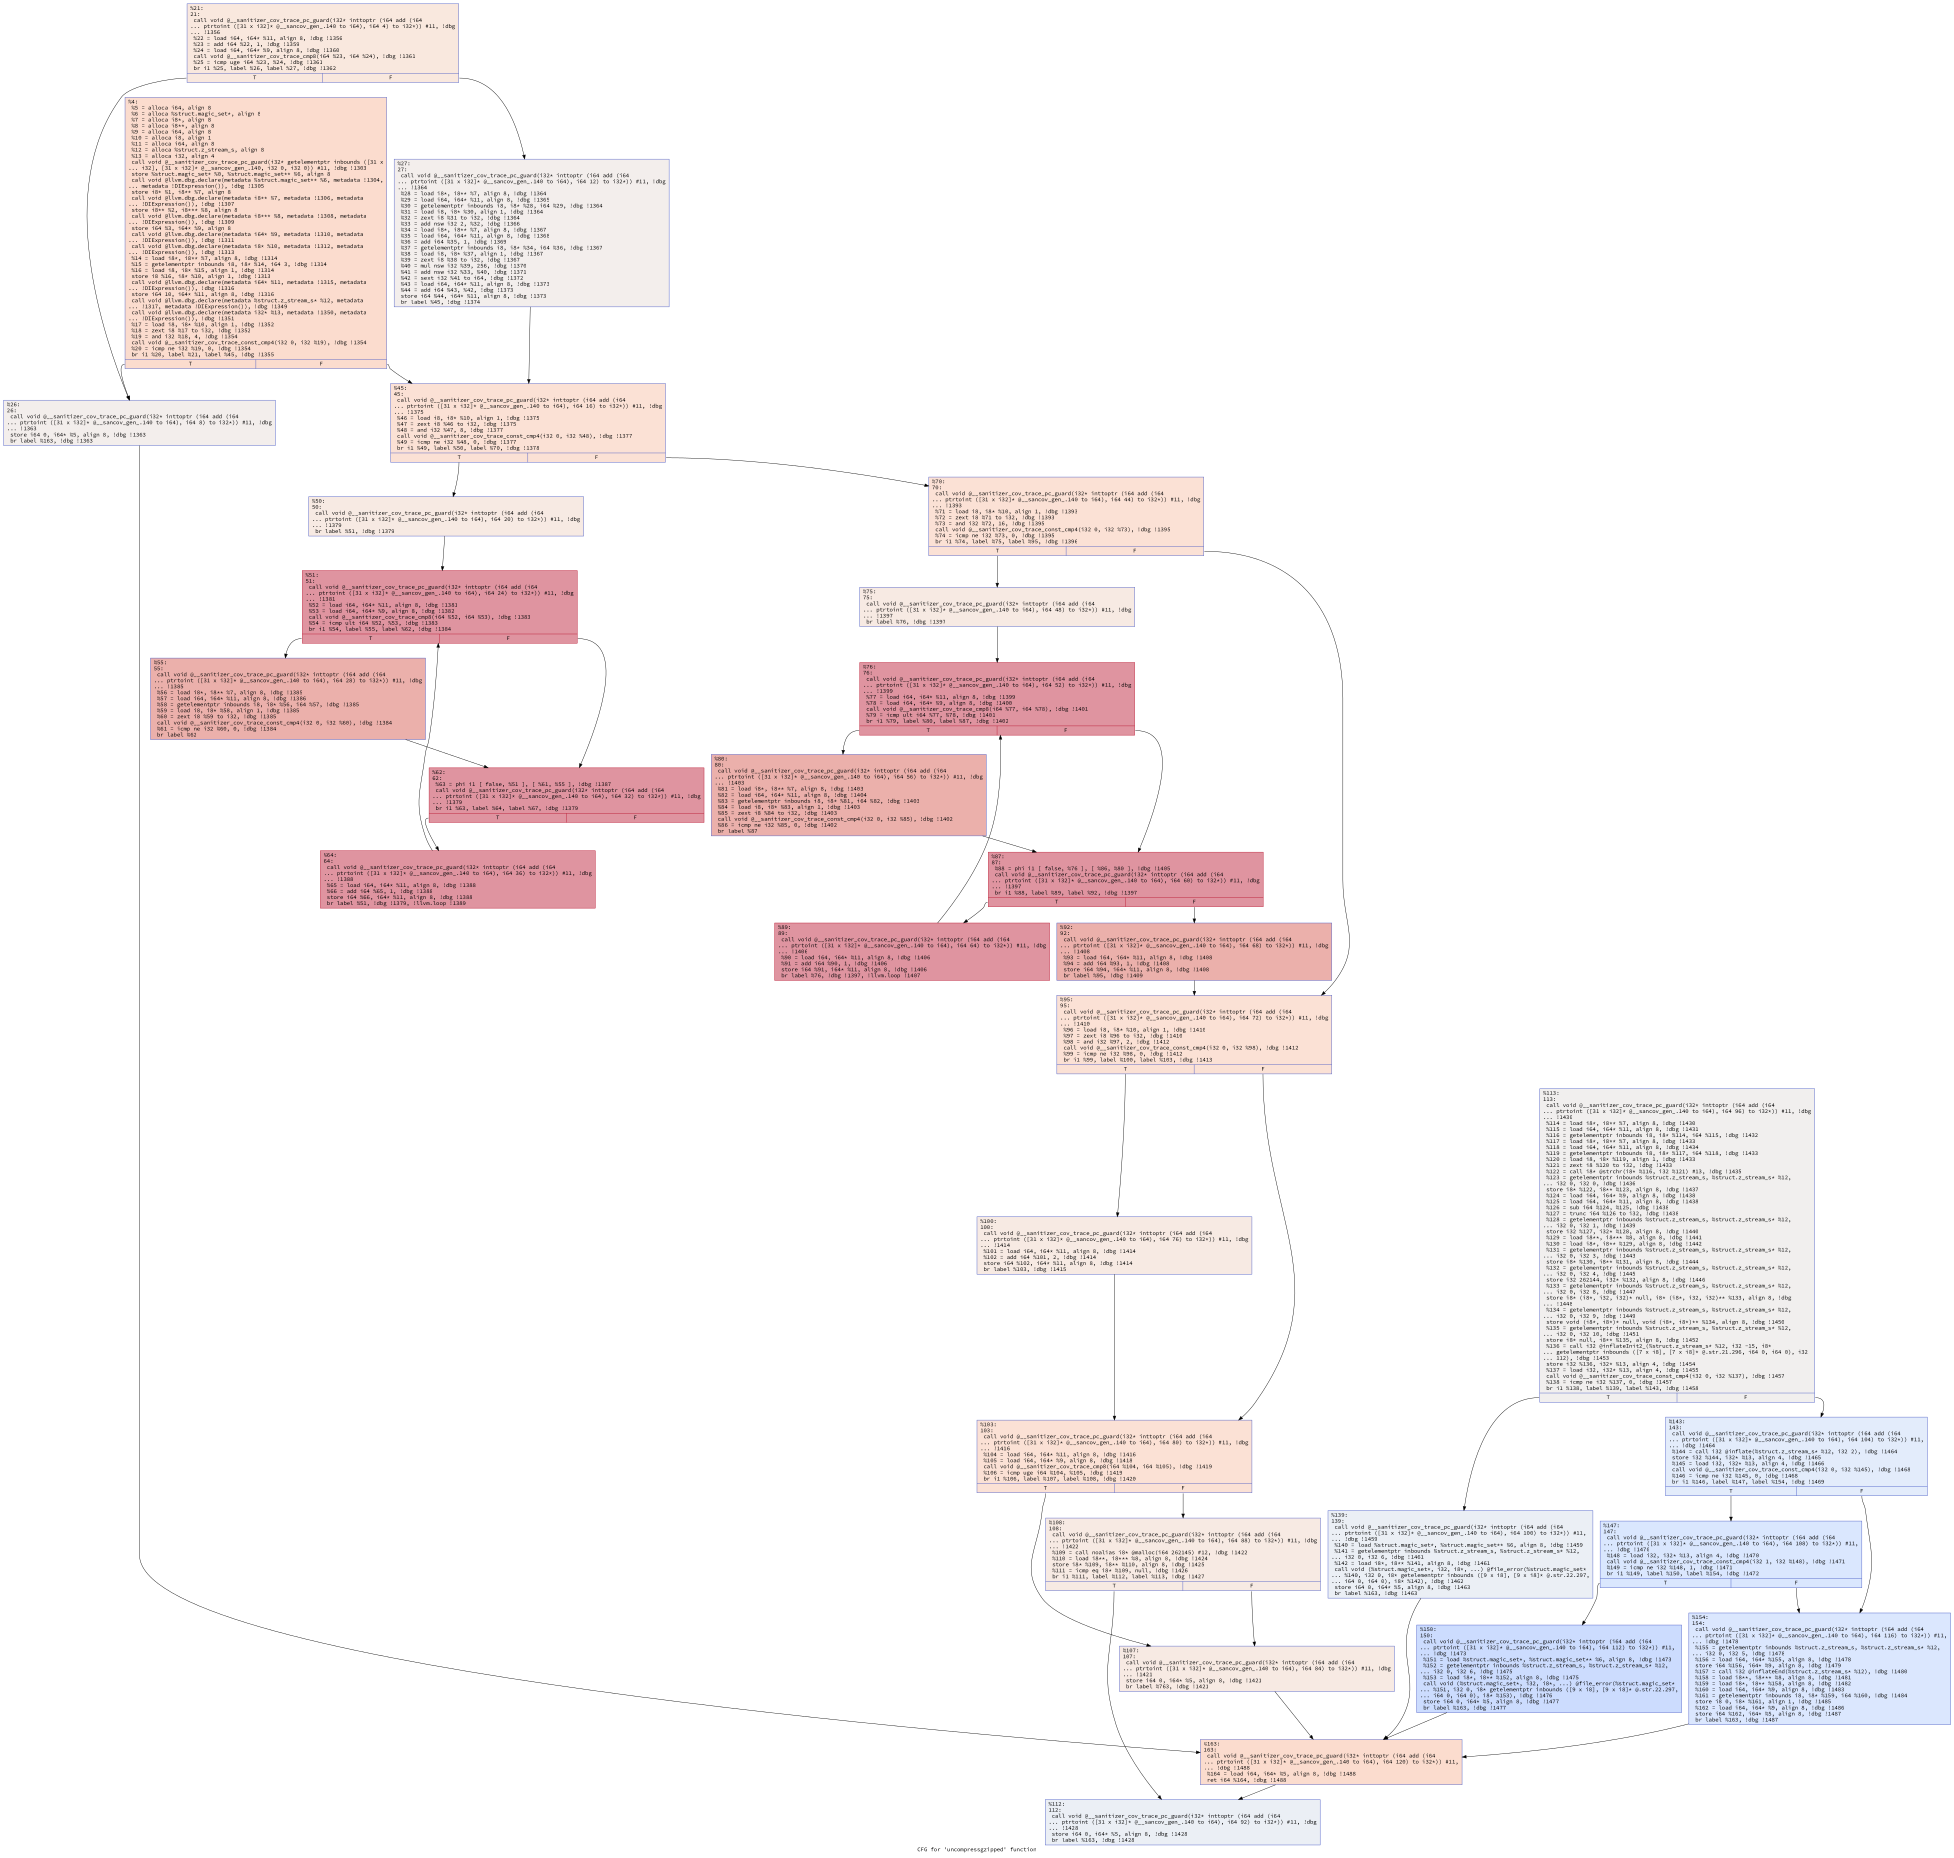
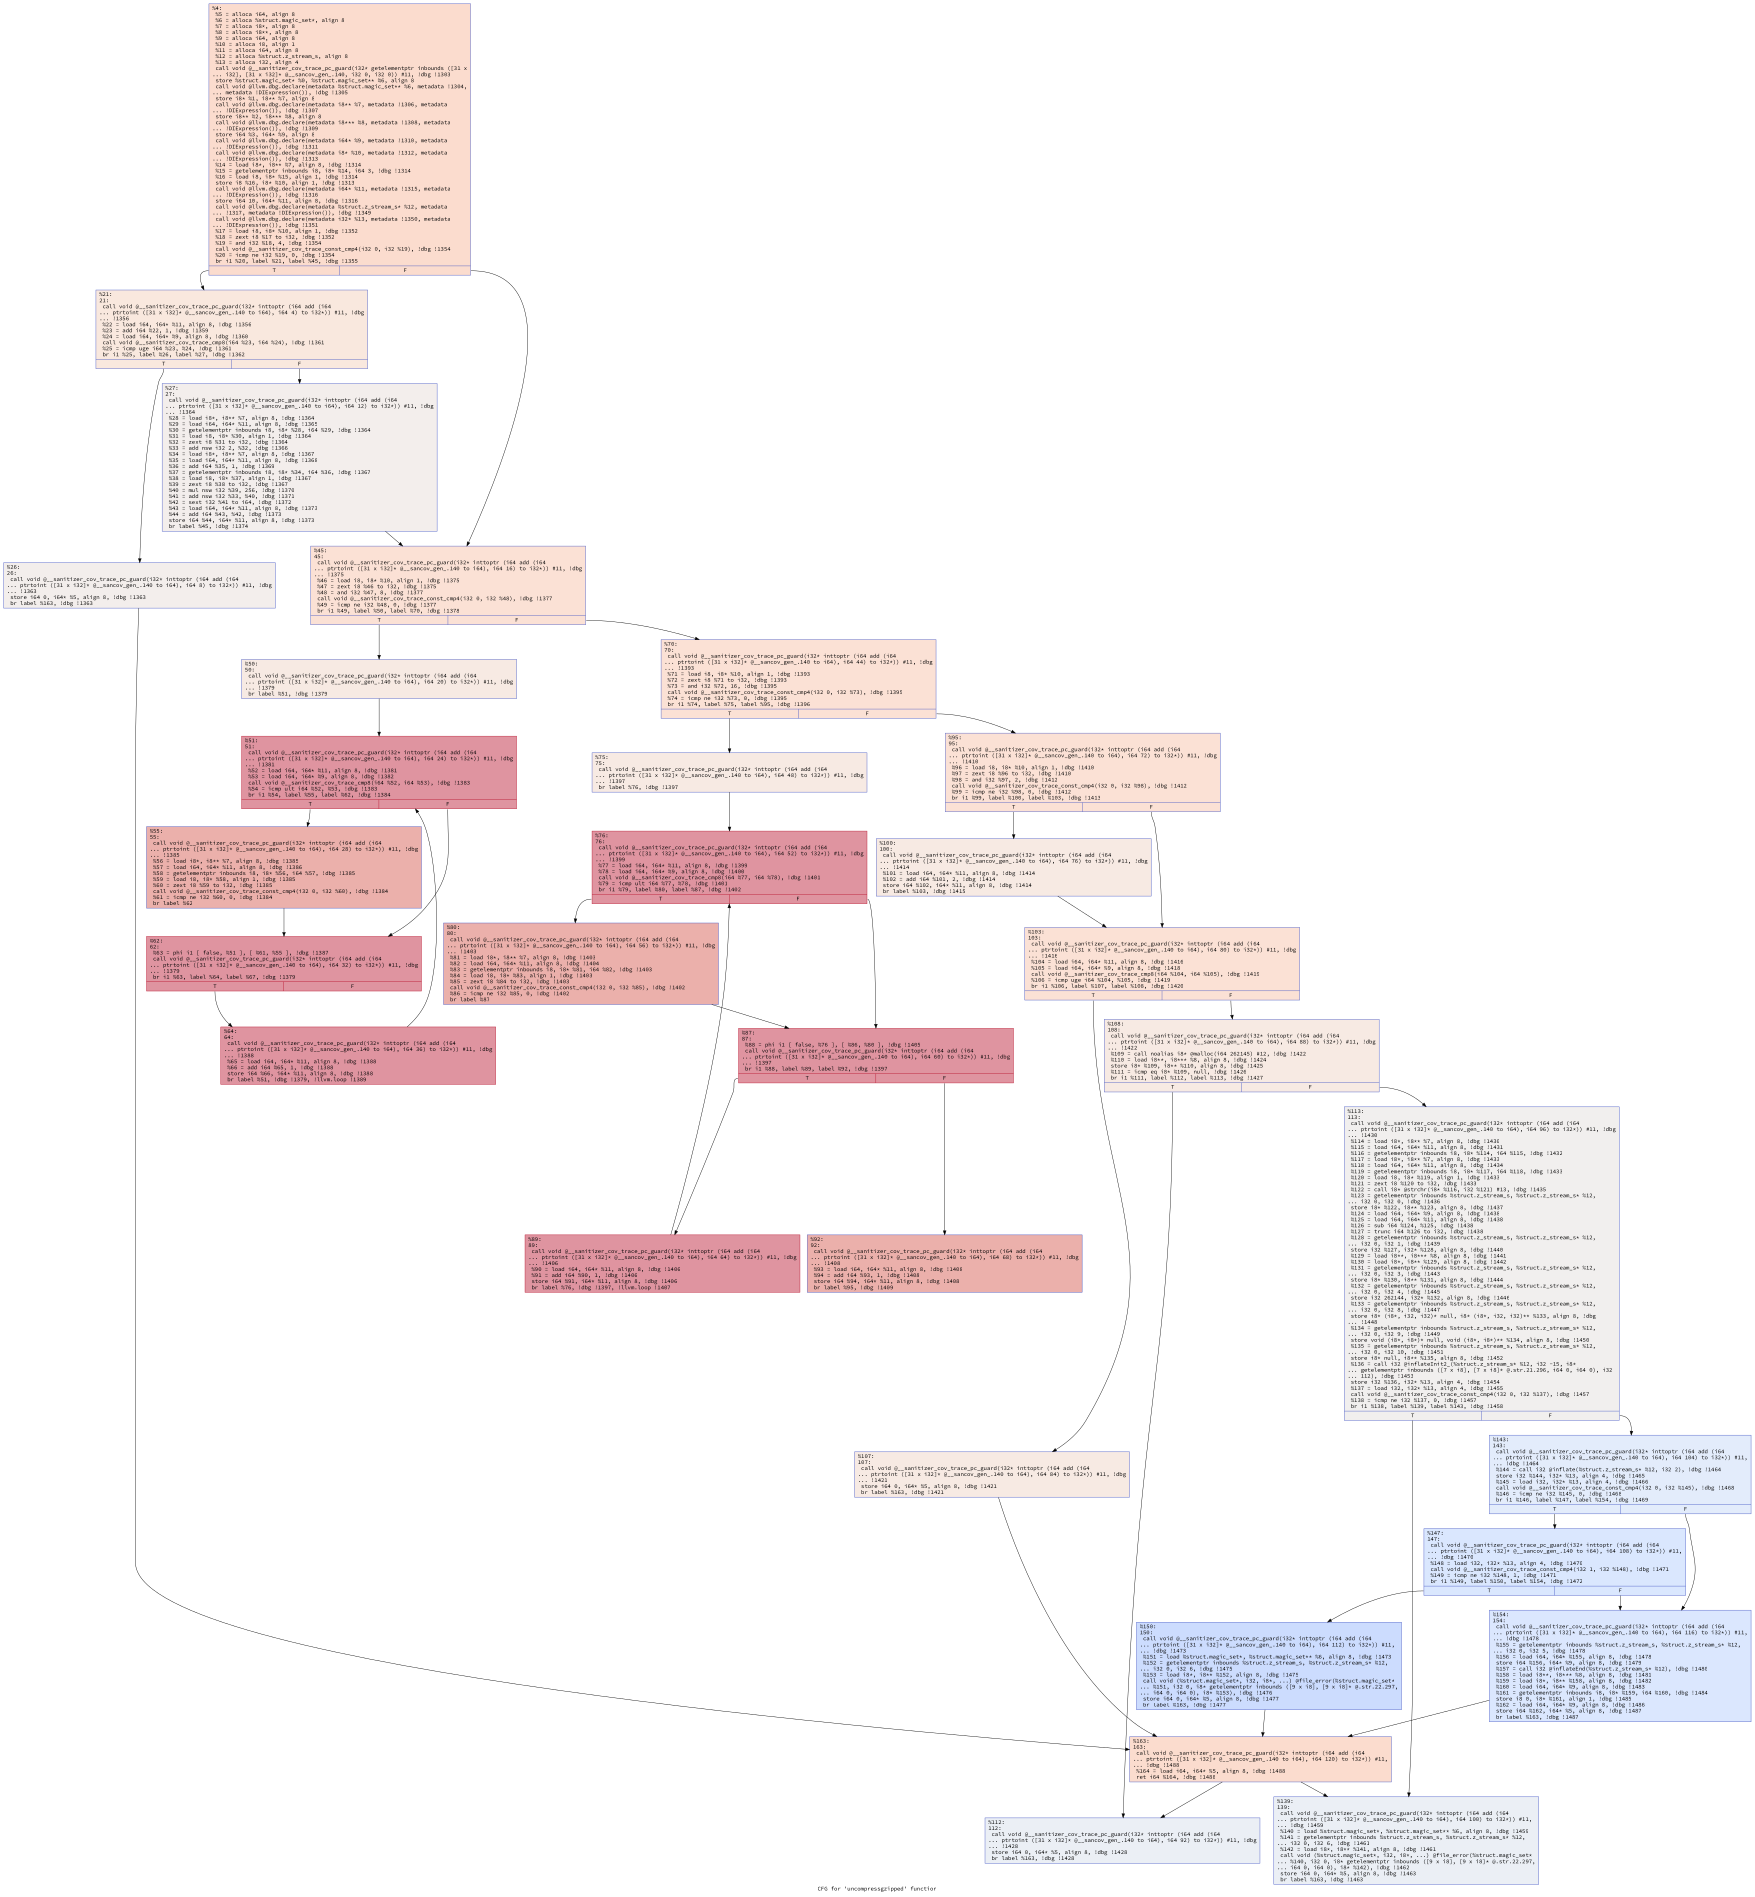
(121, 372) -> (200, 276)
(1194, 986) -> none
(1252, 1617) -> (1403, 1092)
(1408, 1670) -> (1313, 1788)
(1166, 1687) -> (901, 1492)
